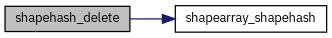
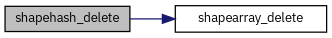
(251, 19) -> (251, 19)
